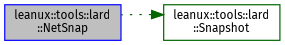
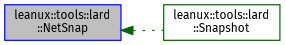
(136, 15) -> (148, 31)
